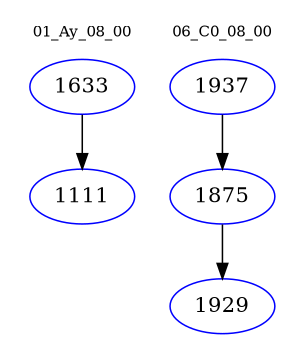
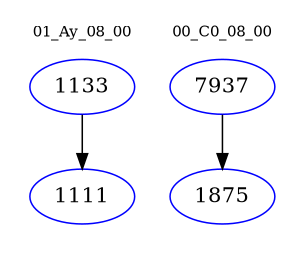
(222, 33) -> (222, 33)
(82, 87) -> (82, 87)
(222, 87) -> (222, 87)
(222, 306) -> none
